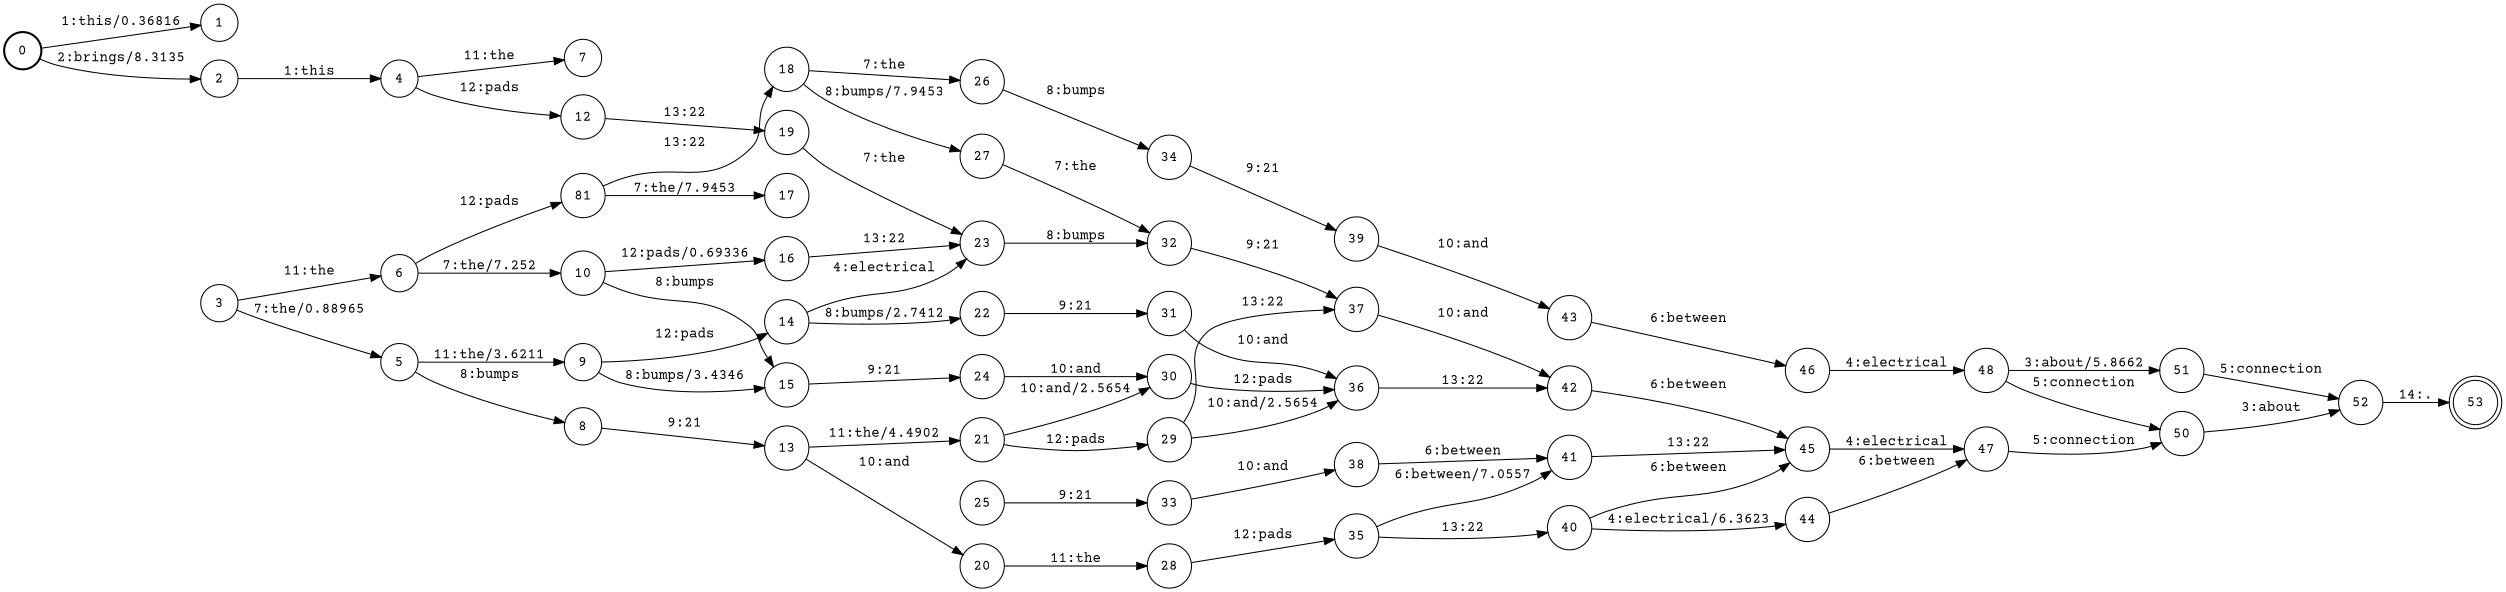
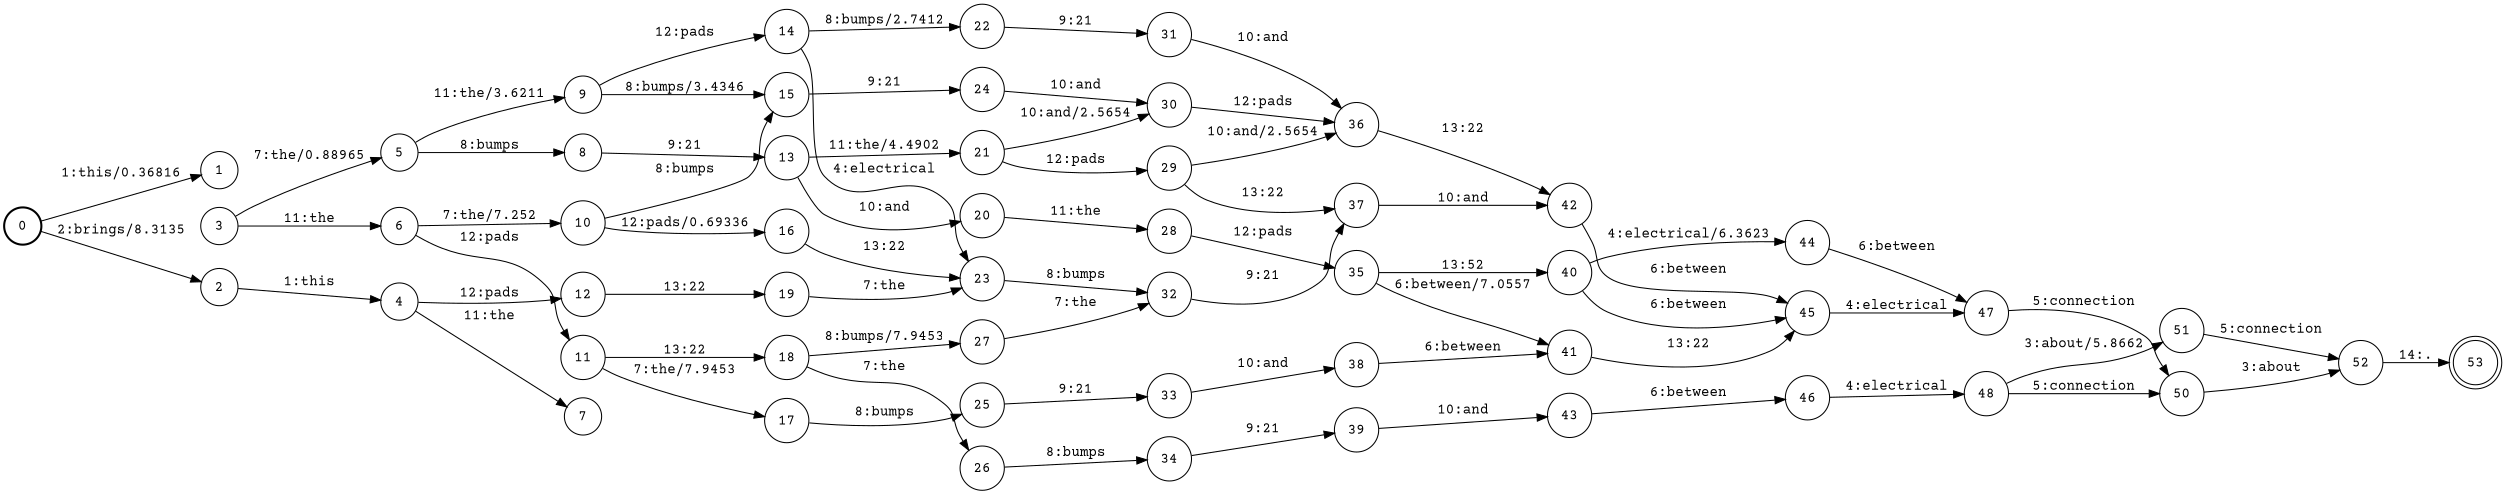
(583, 196) -> (583, 357)
none -> (881, 426)
(1463, 527) -> (1463, 265)
